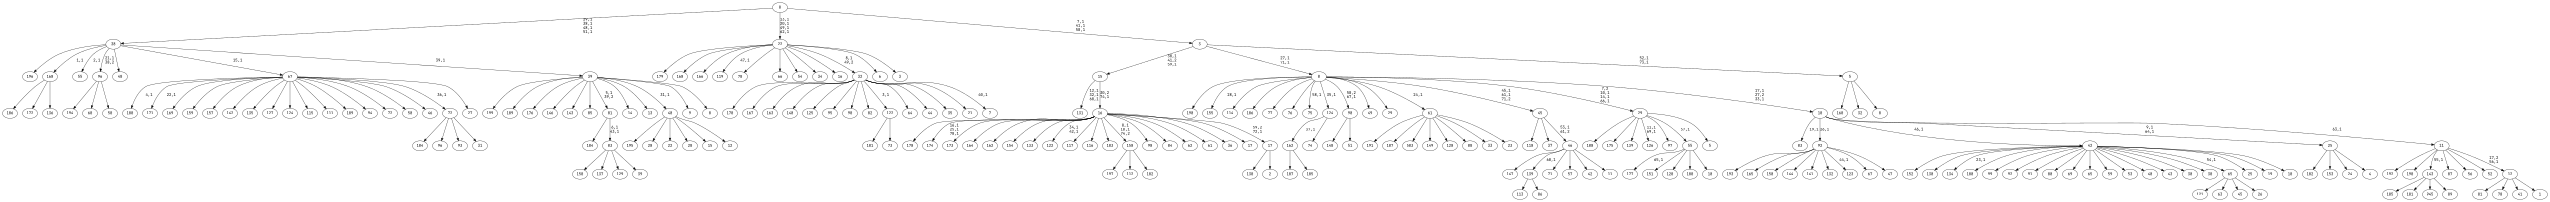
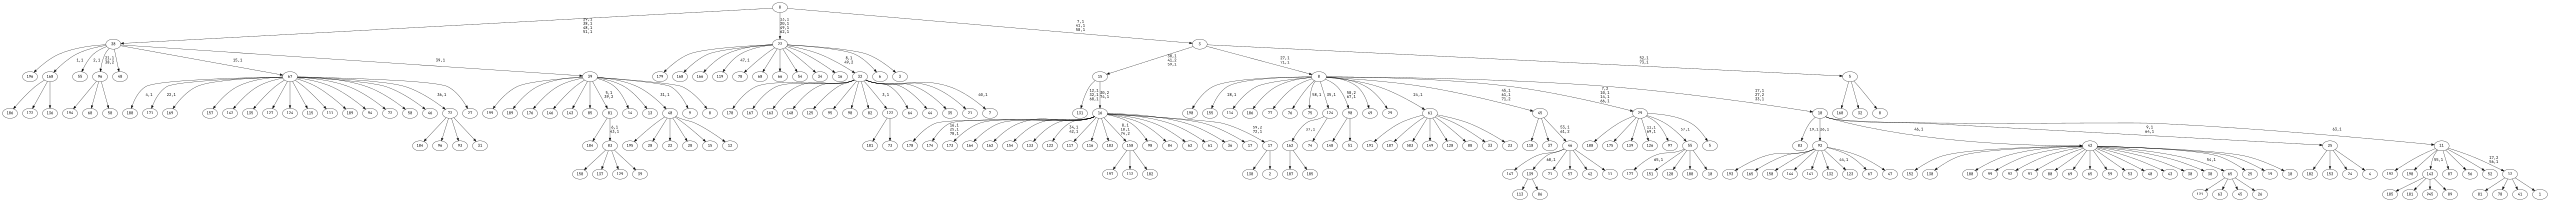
none -> (760, 77)
(190, 113) -> none
(1950, 174) -> none
